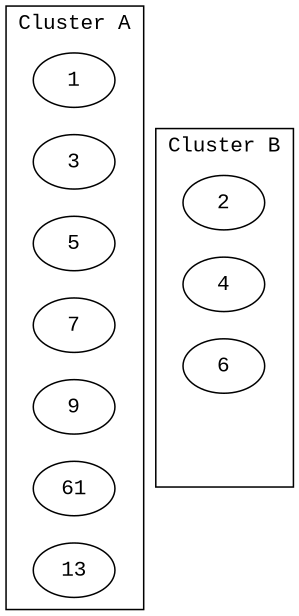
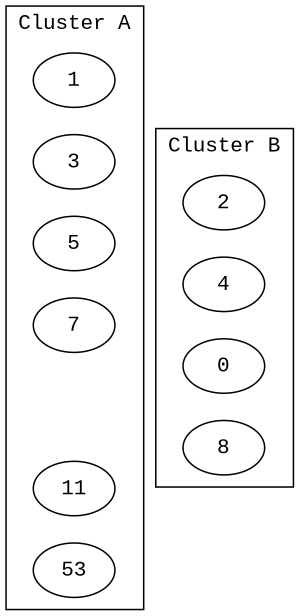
(224, 366) -> (224, 366)
(74, 407) -> none
none -> (224, 448)
(74, 489) -> (74, 489)
(74, 570) -> (74, 570)
